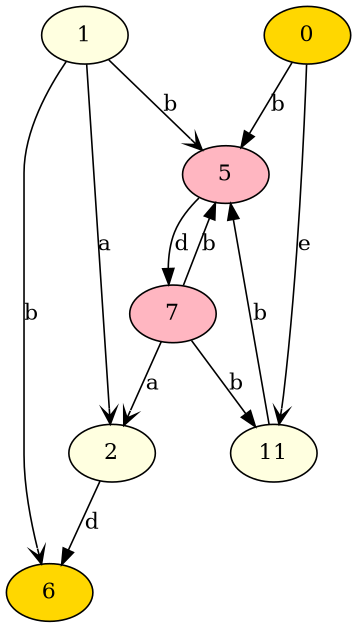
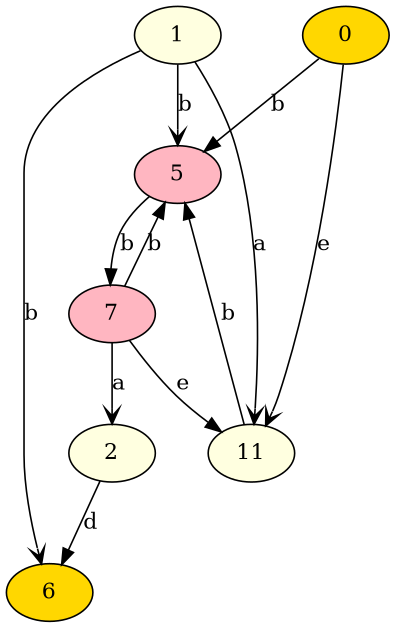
(98, 236) -> (251, 230)
(183, 244) -> (128, 244)
(237, 384) -> (183, 384)
